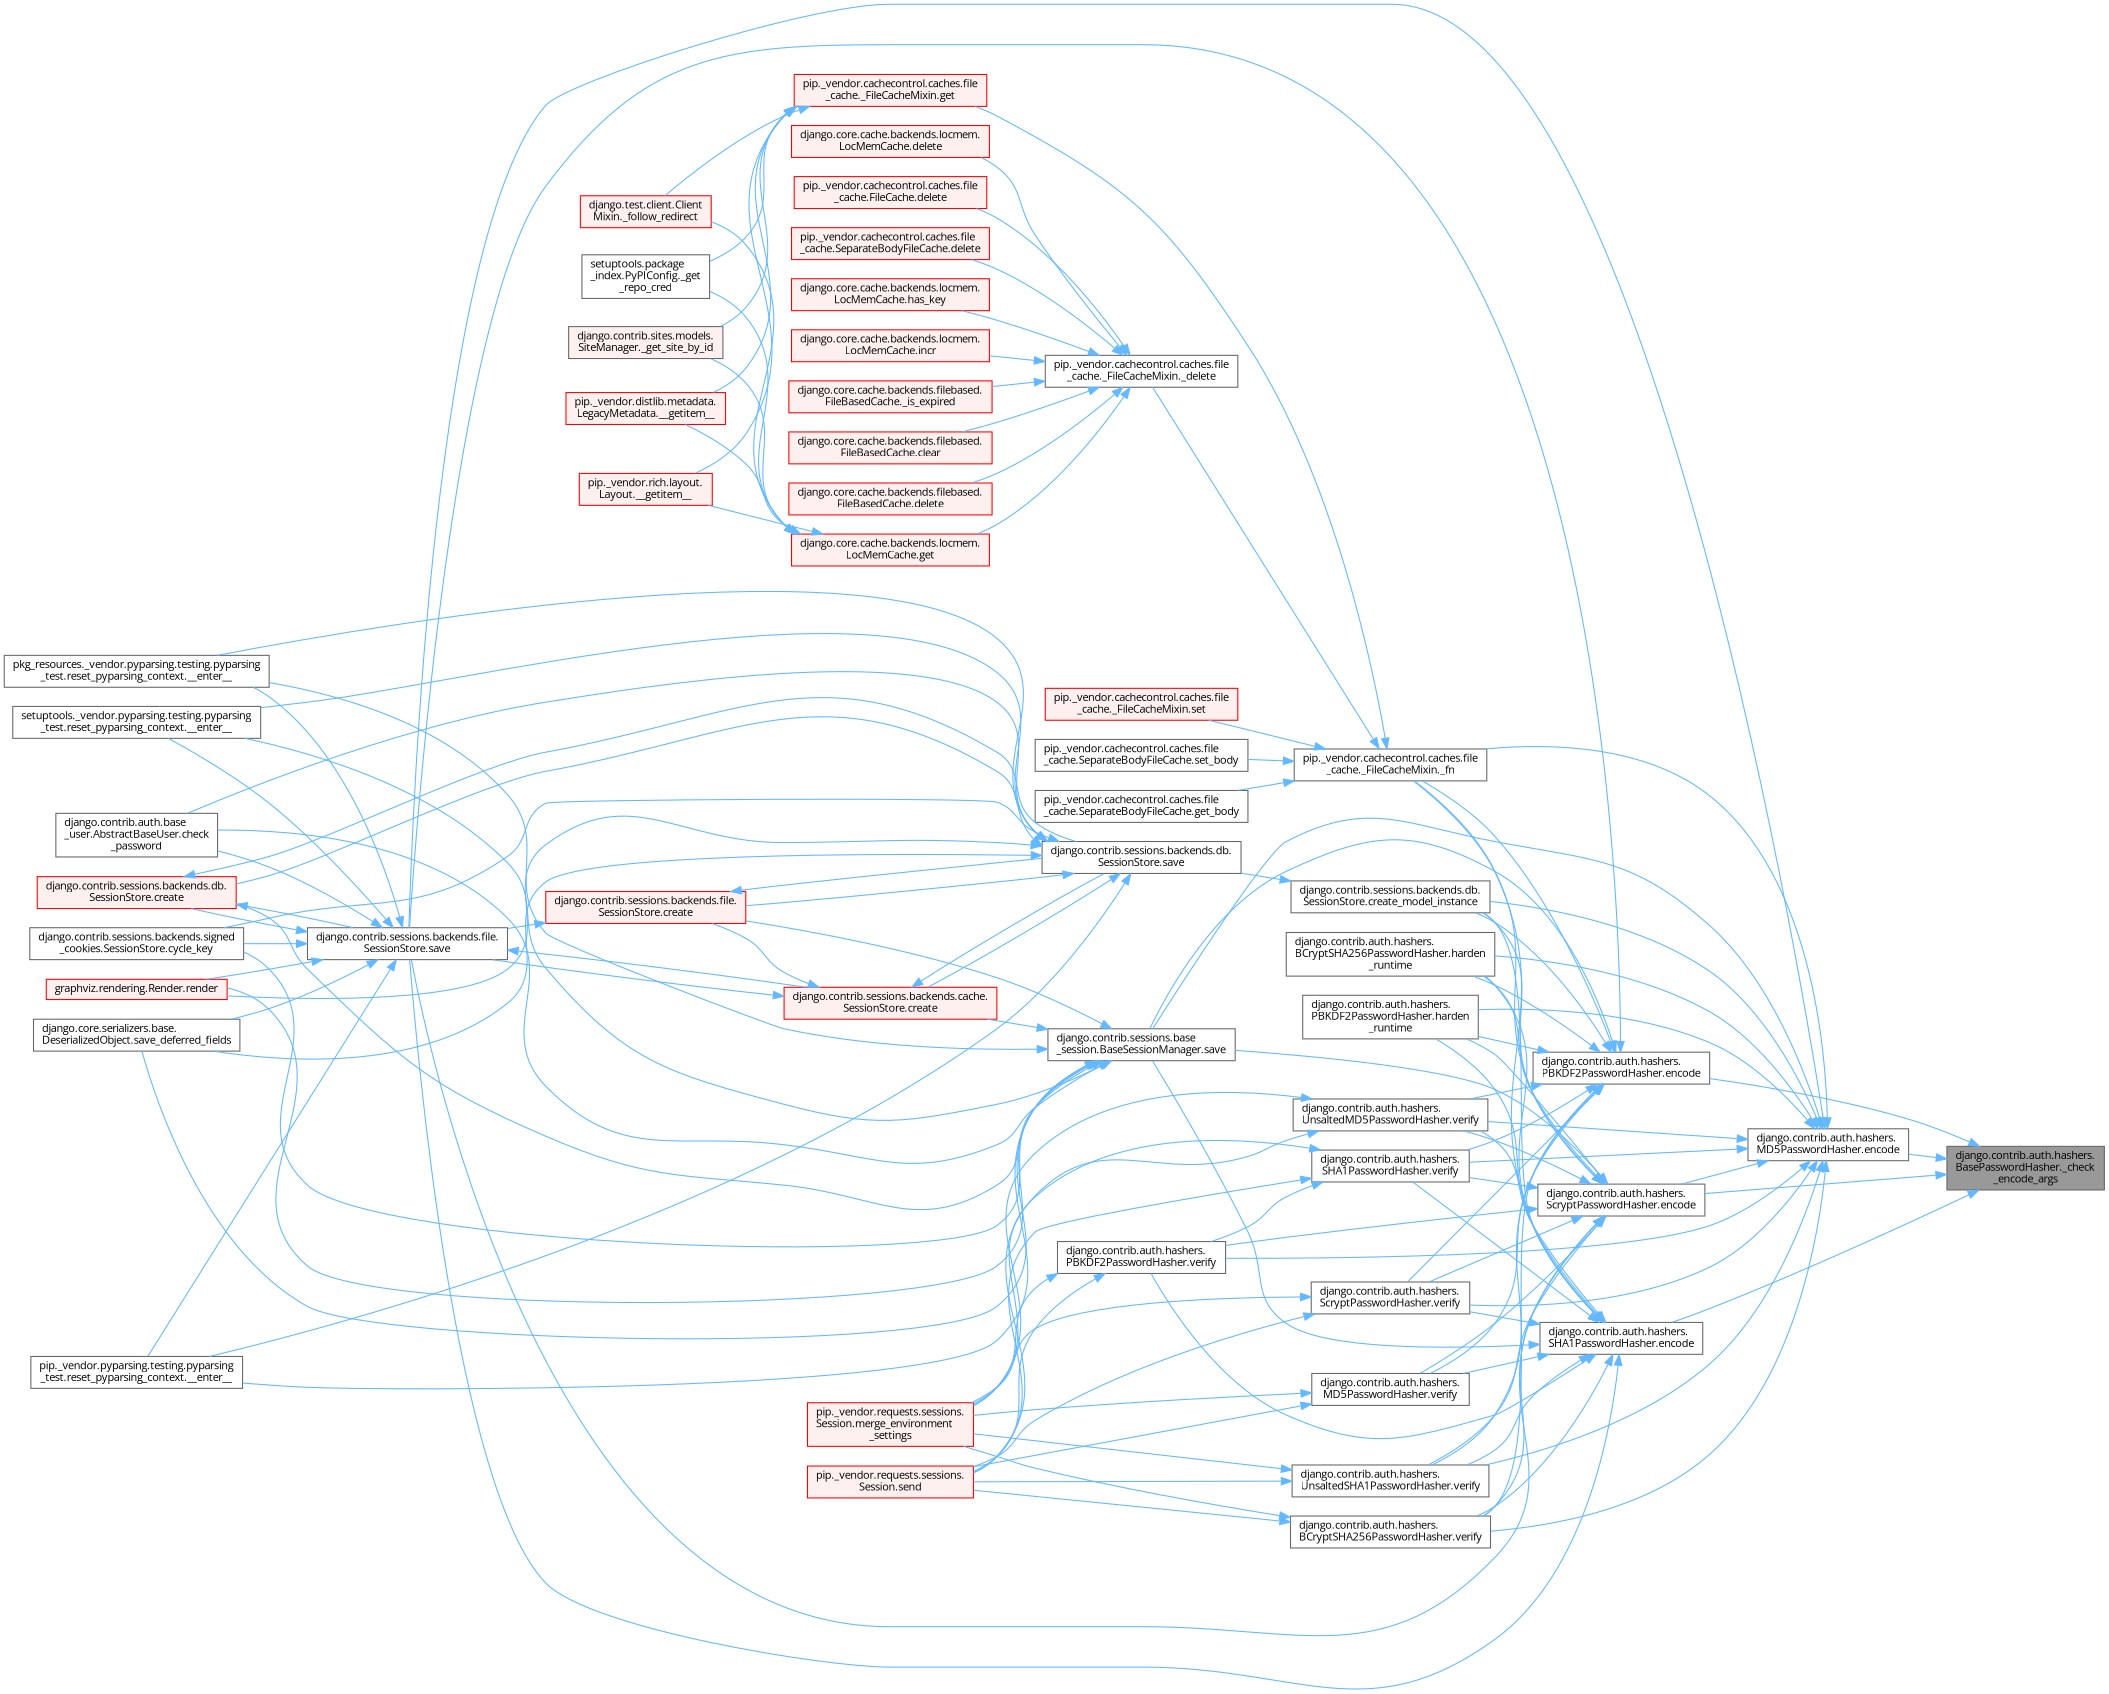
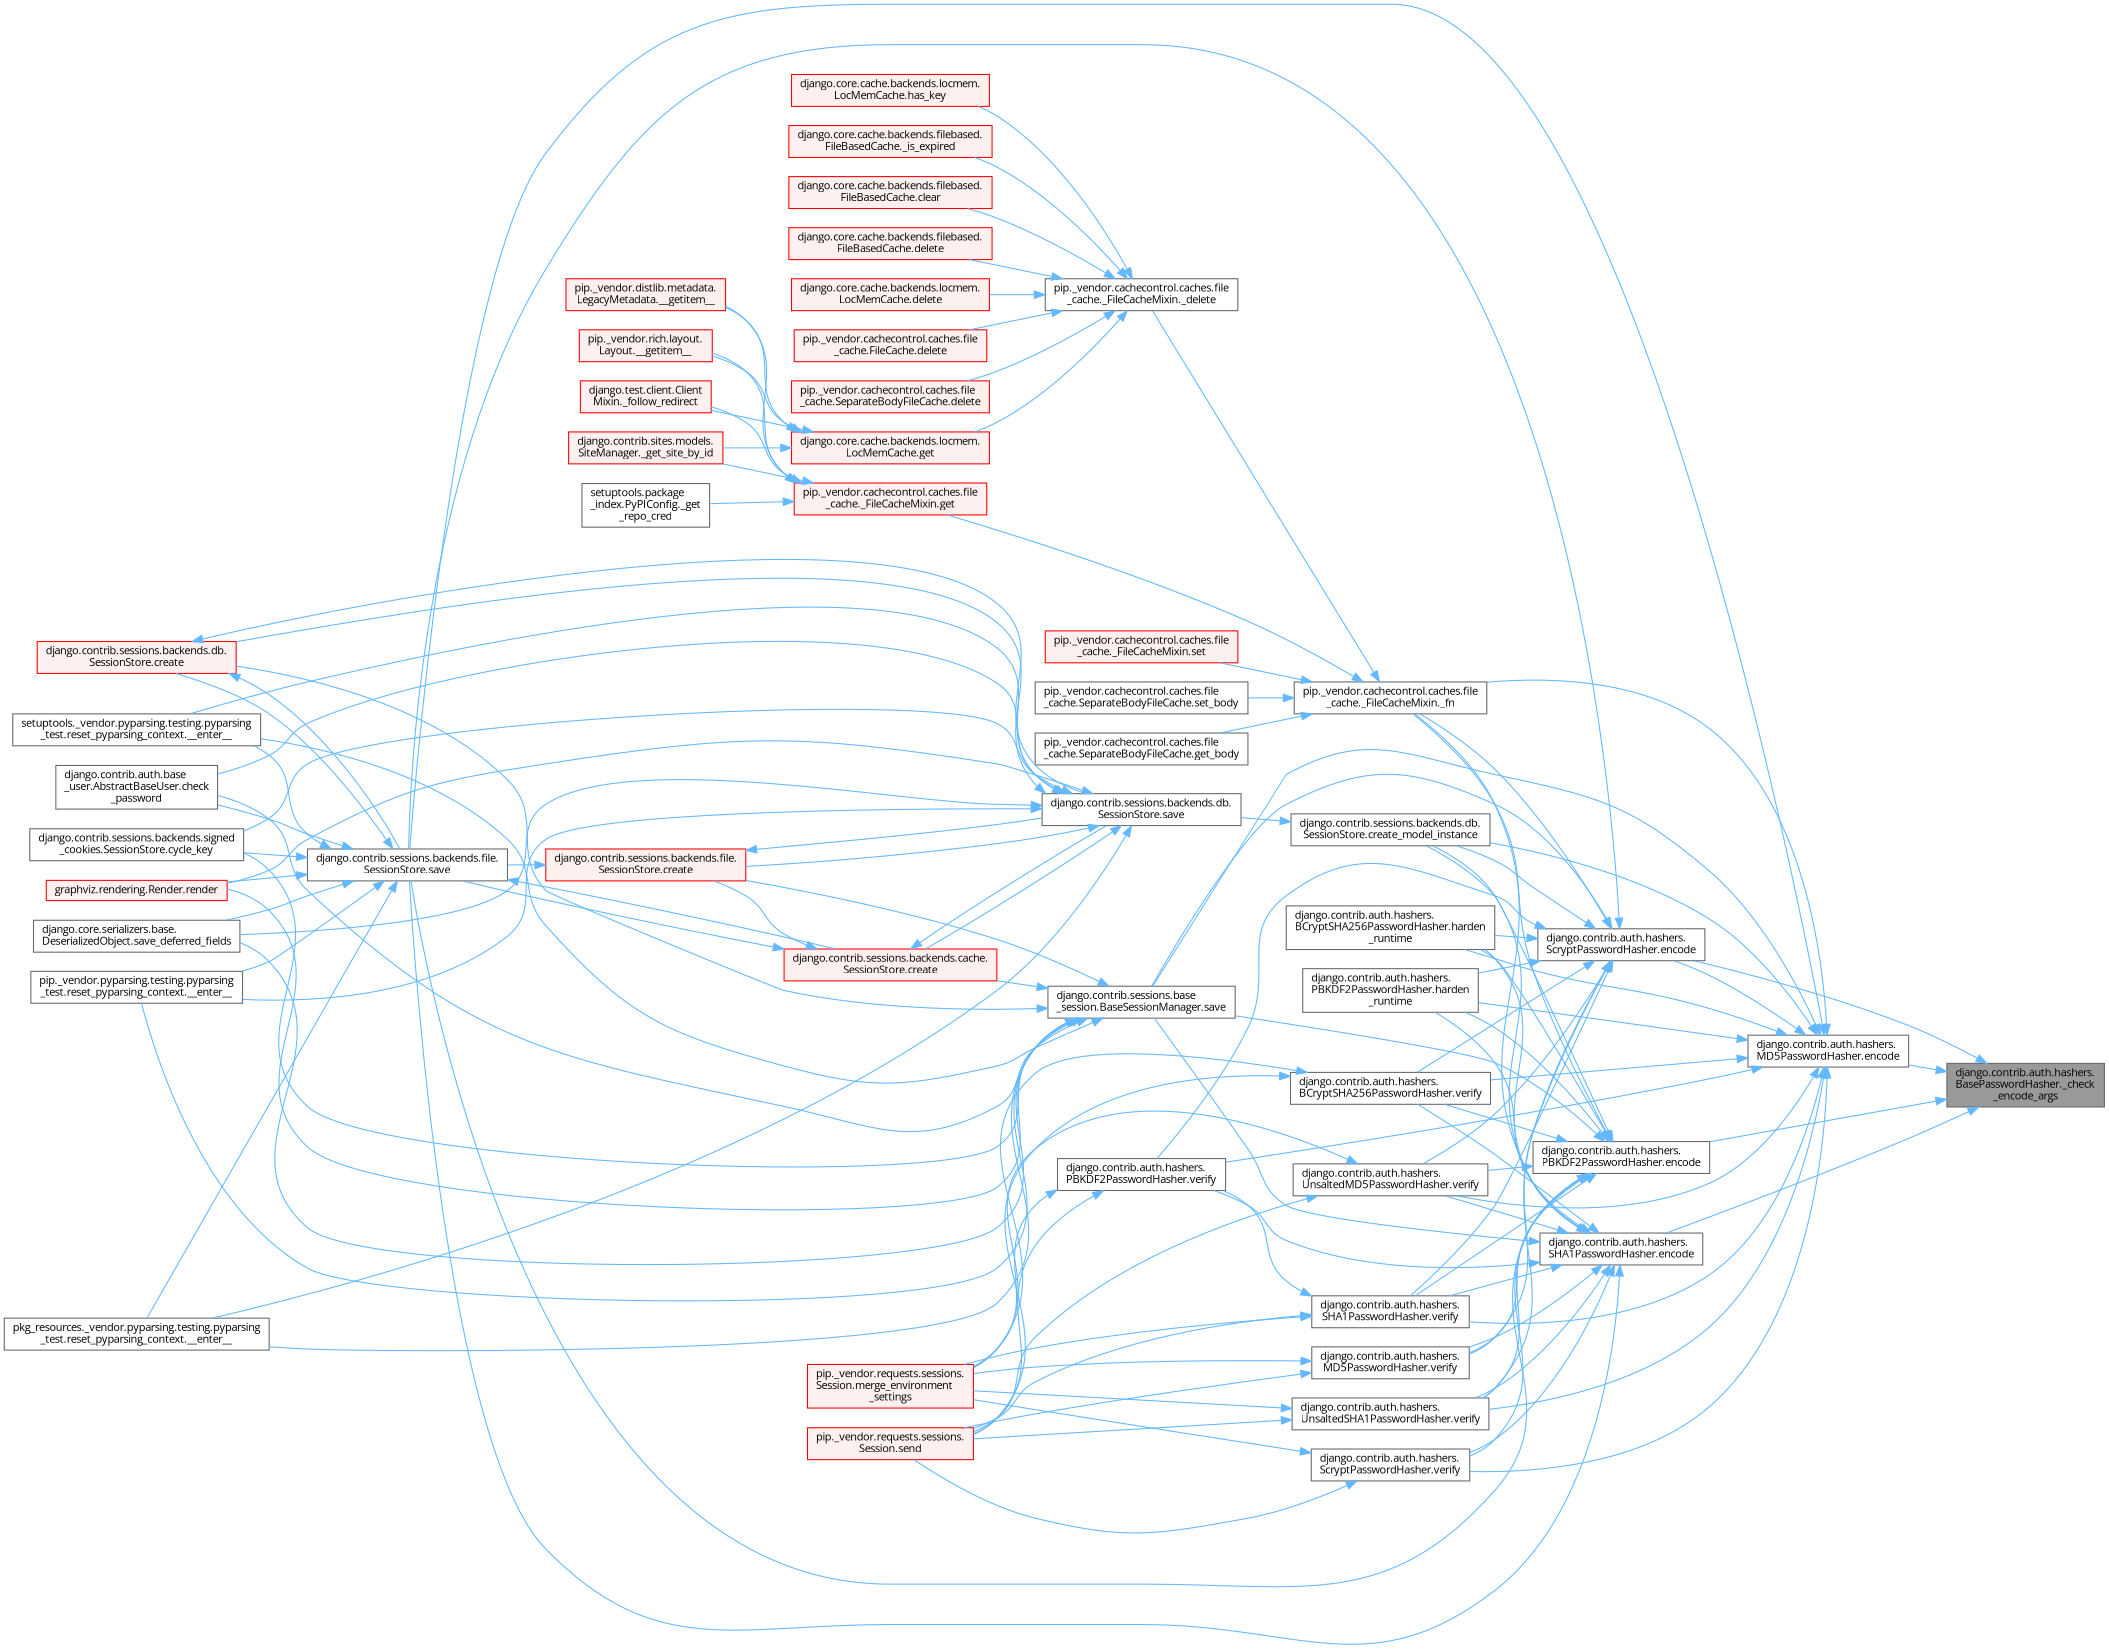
(646, 343) -> (646, 448)
(890, 346) -> none
(766, 401) -> none
(1479, 1260) -> none
